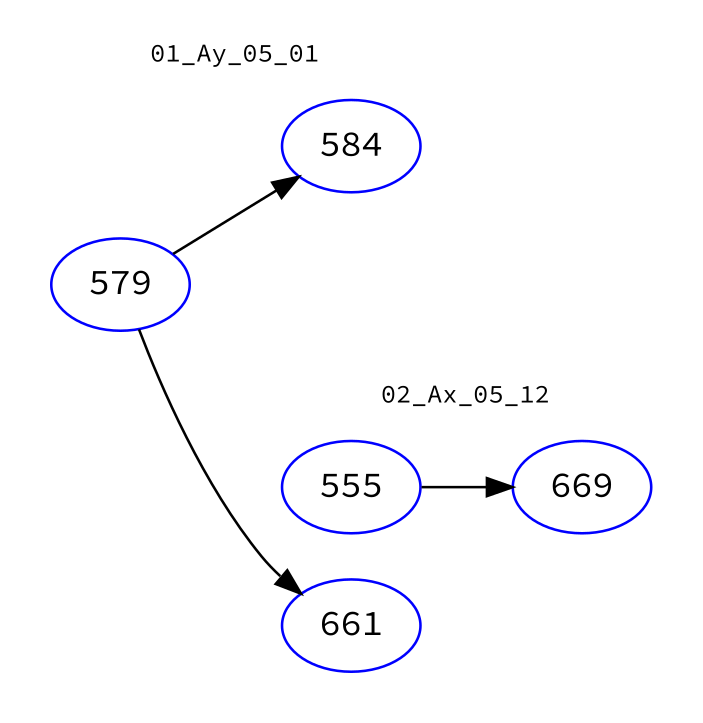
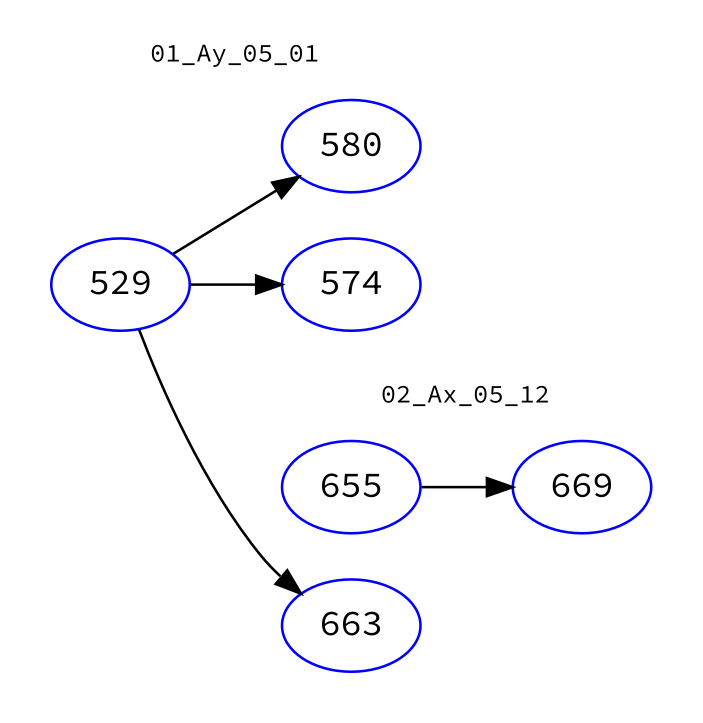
(351, 146) -> (351, 146)
(121, 285) -> (121, 285)
none -> (351, 285)
(351, 487) -> (351, 487)
(351, 626) -> (351, 626)
